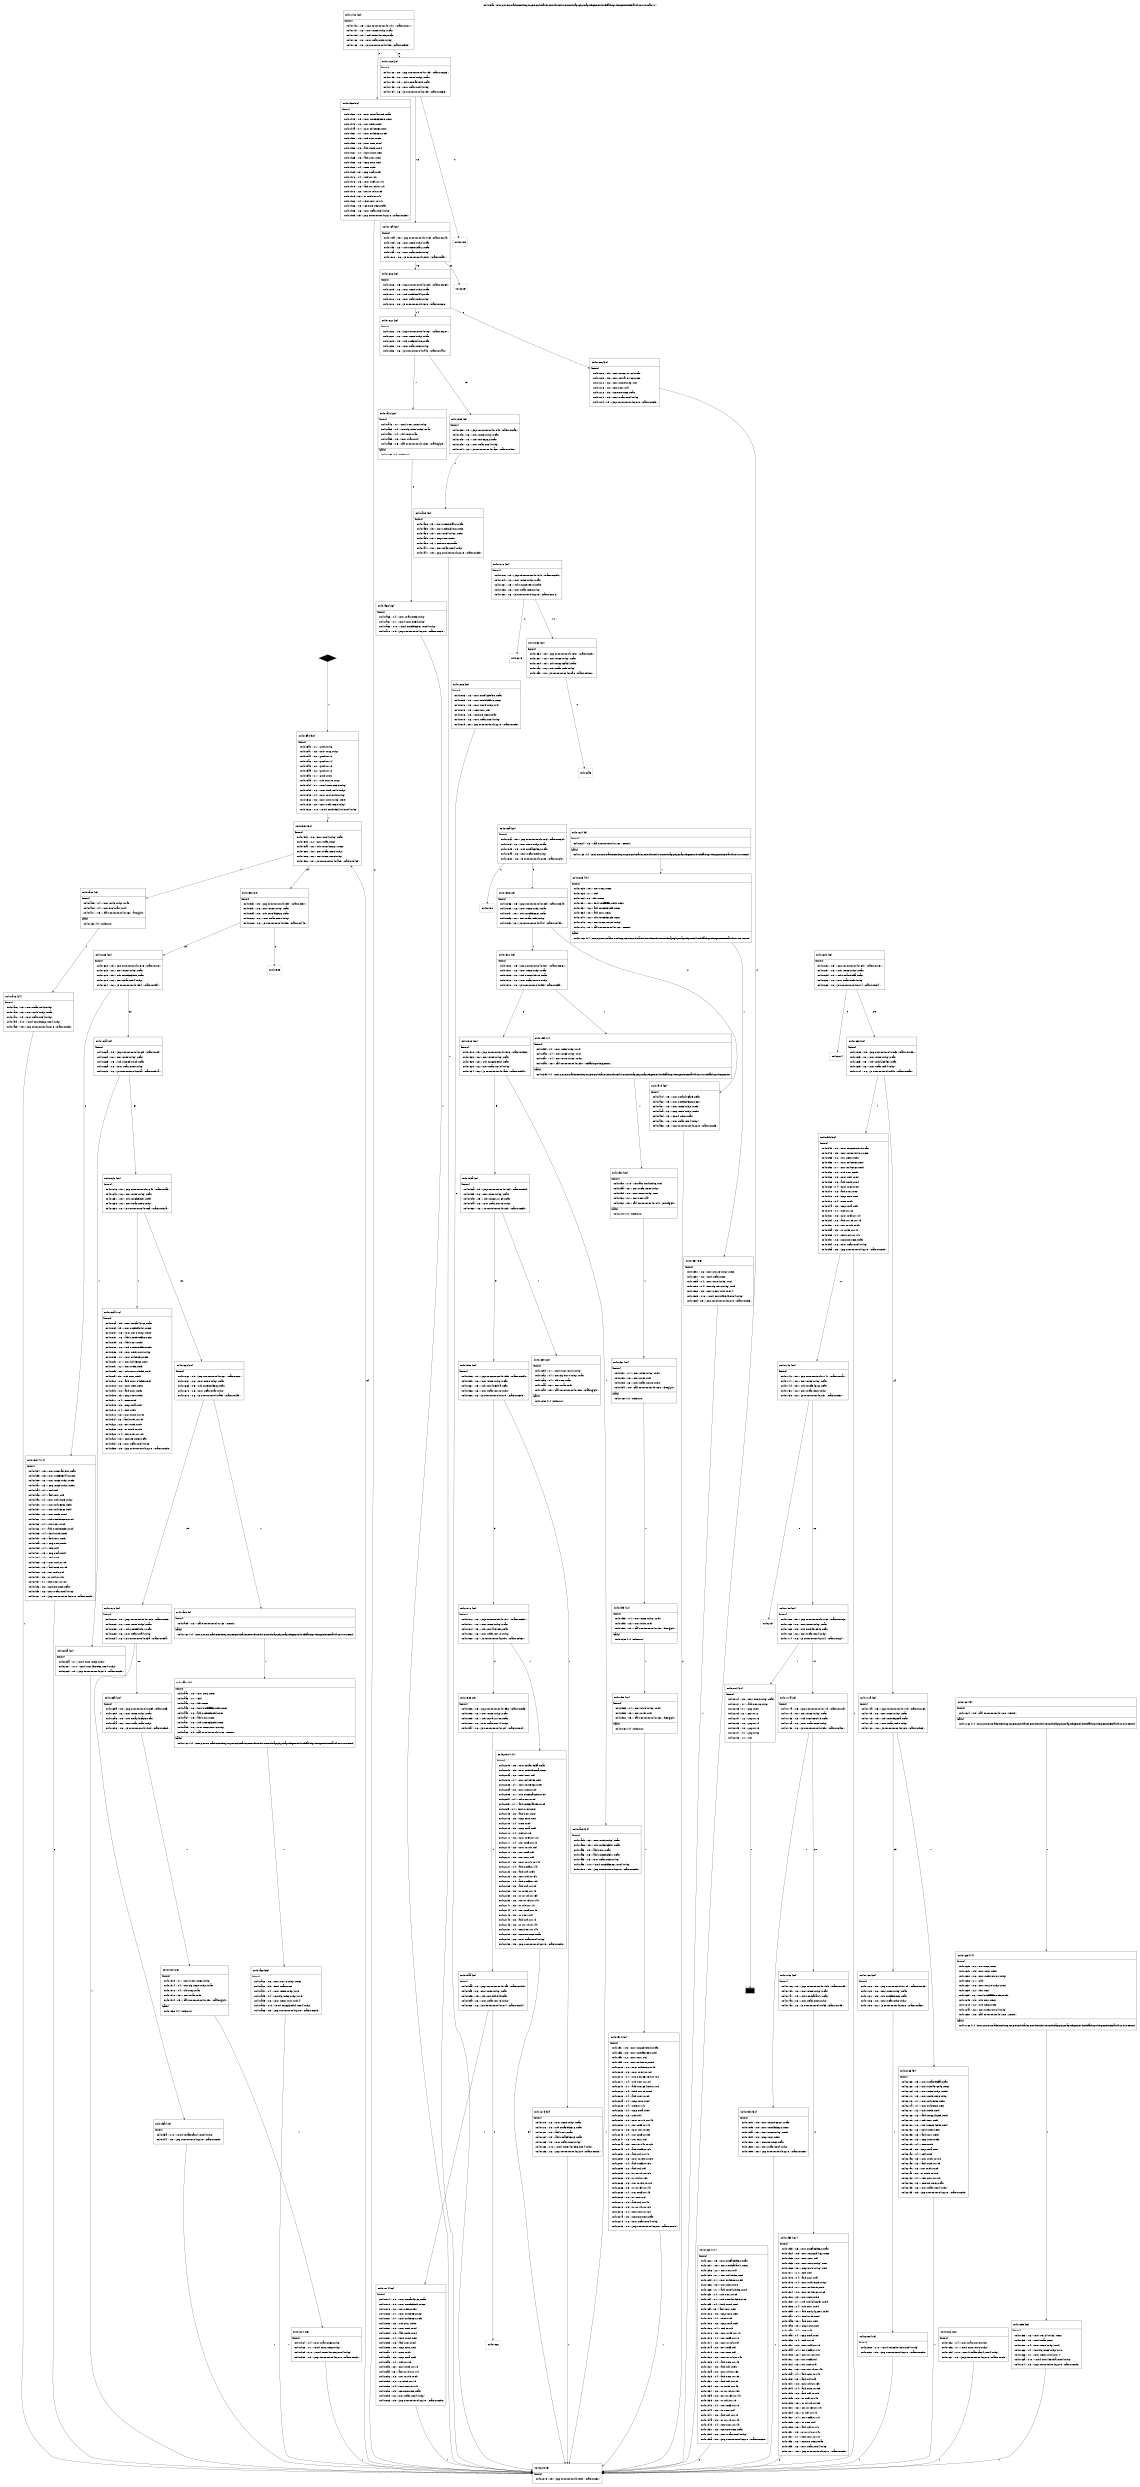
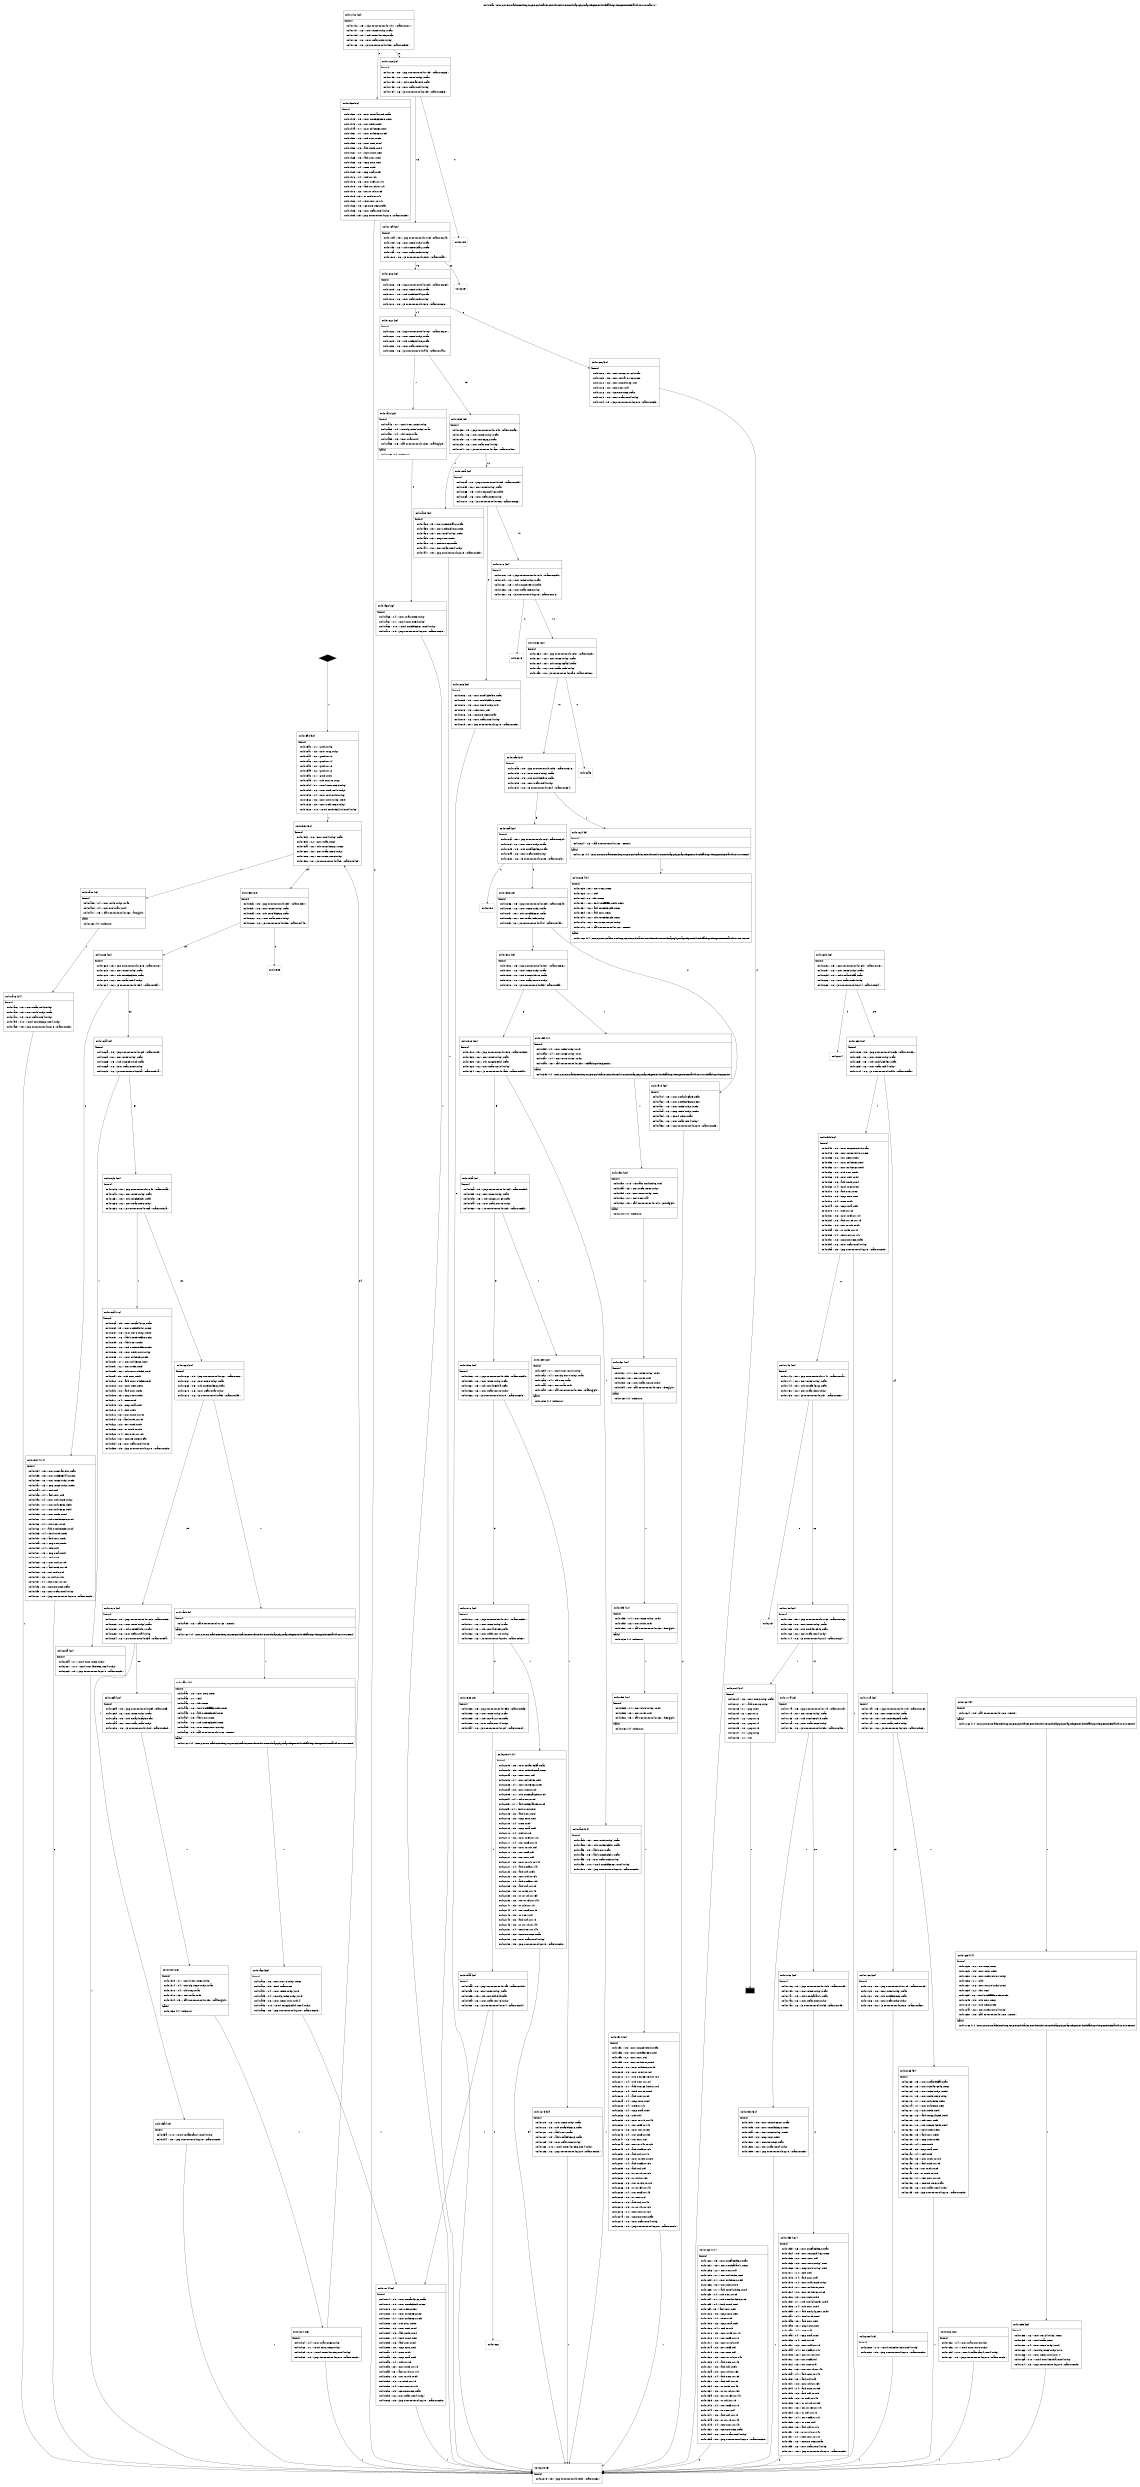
none -> (488, 487)
none -> (540, 773)
(719, 1281) -> none
(366, 1744) -> (359, 1596)
(280, 2358) -> (356, 2146)
